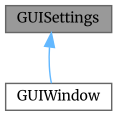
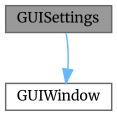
(49, 65) -> (68, 51)
